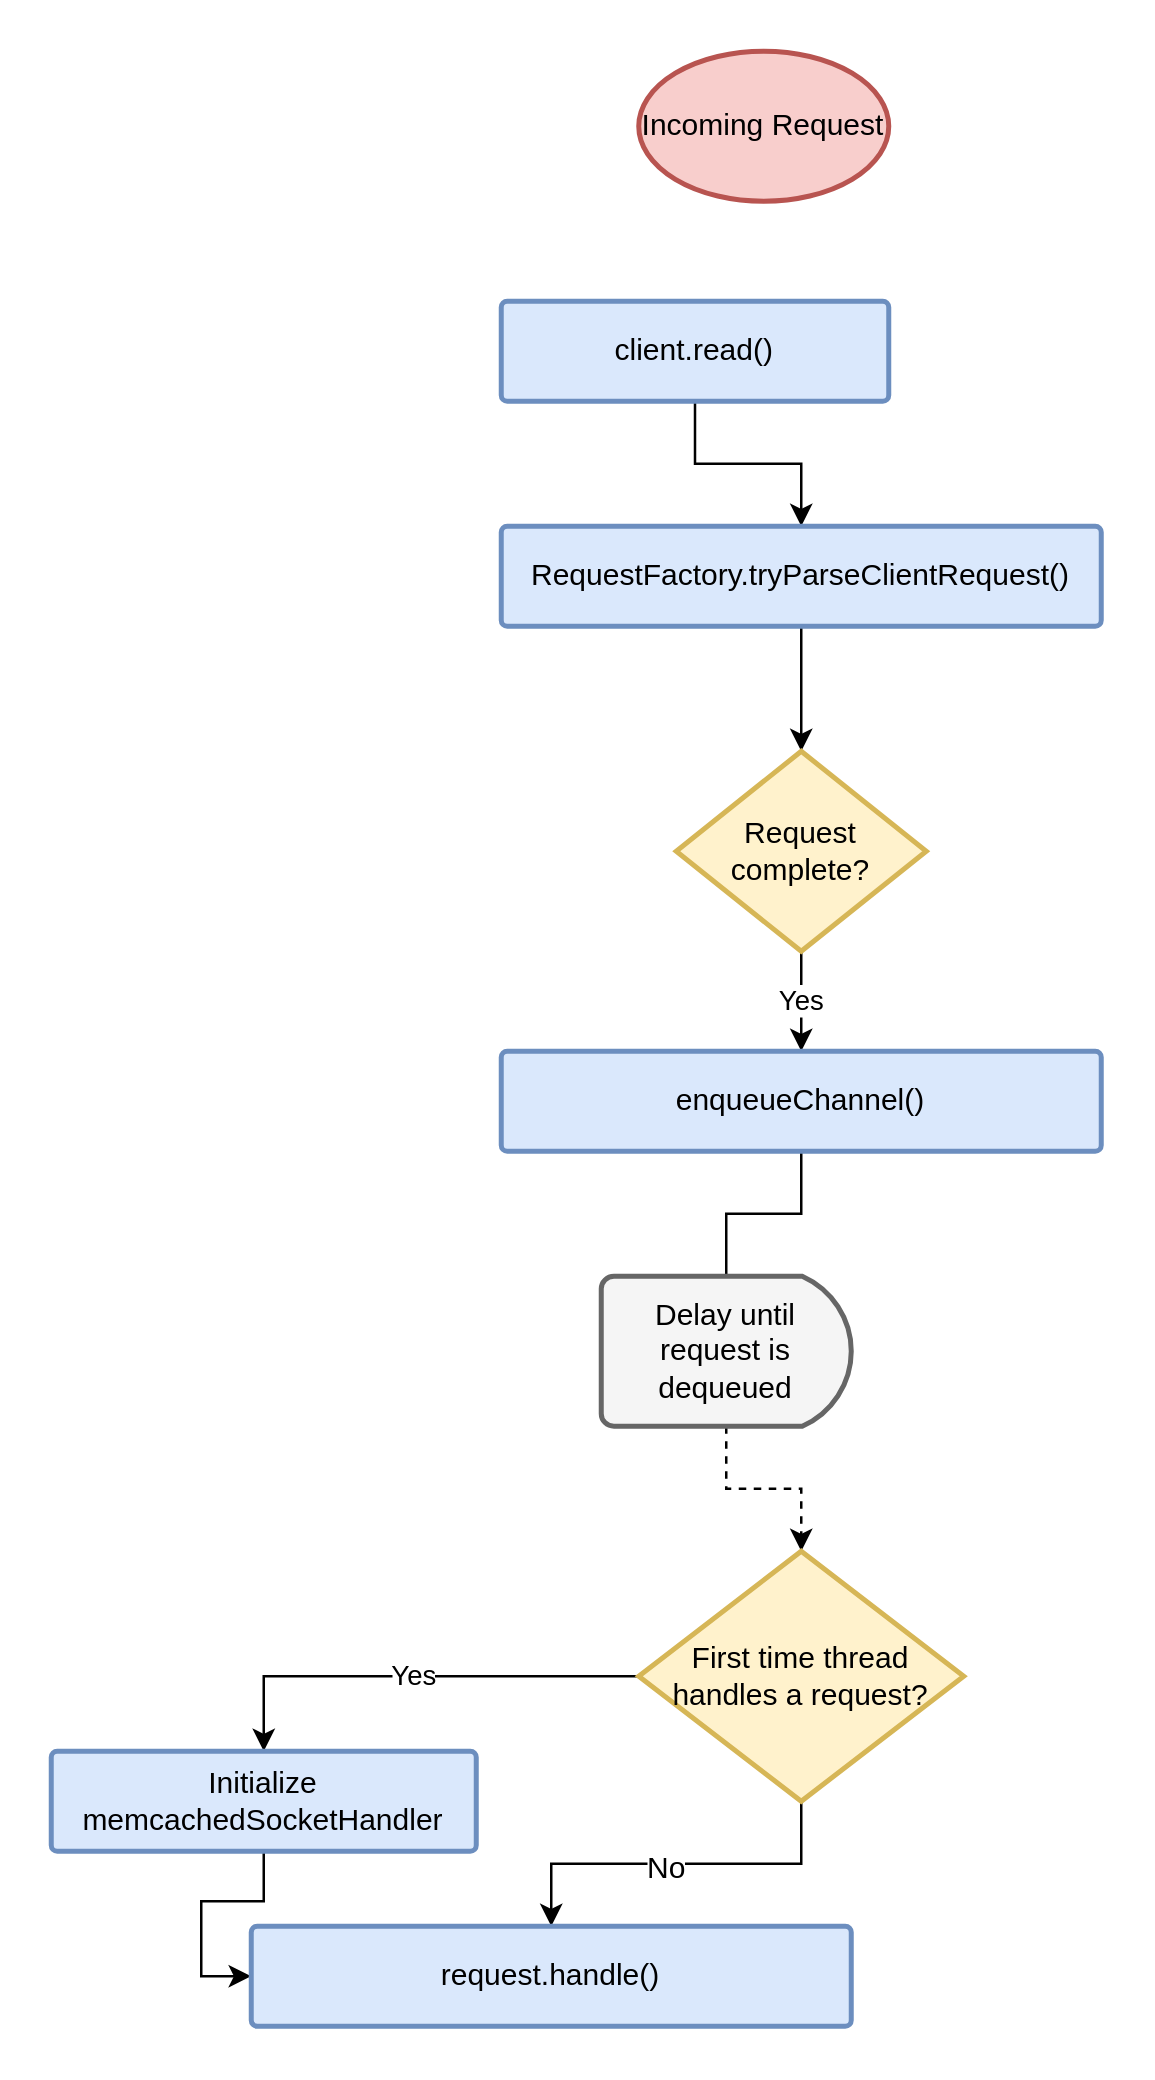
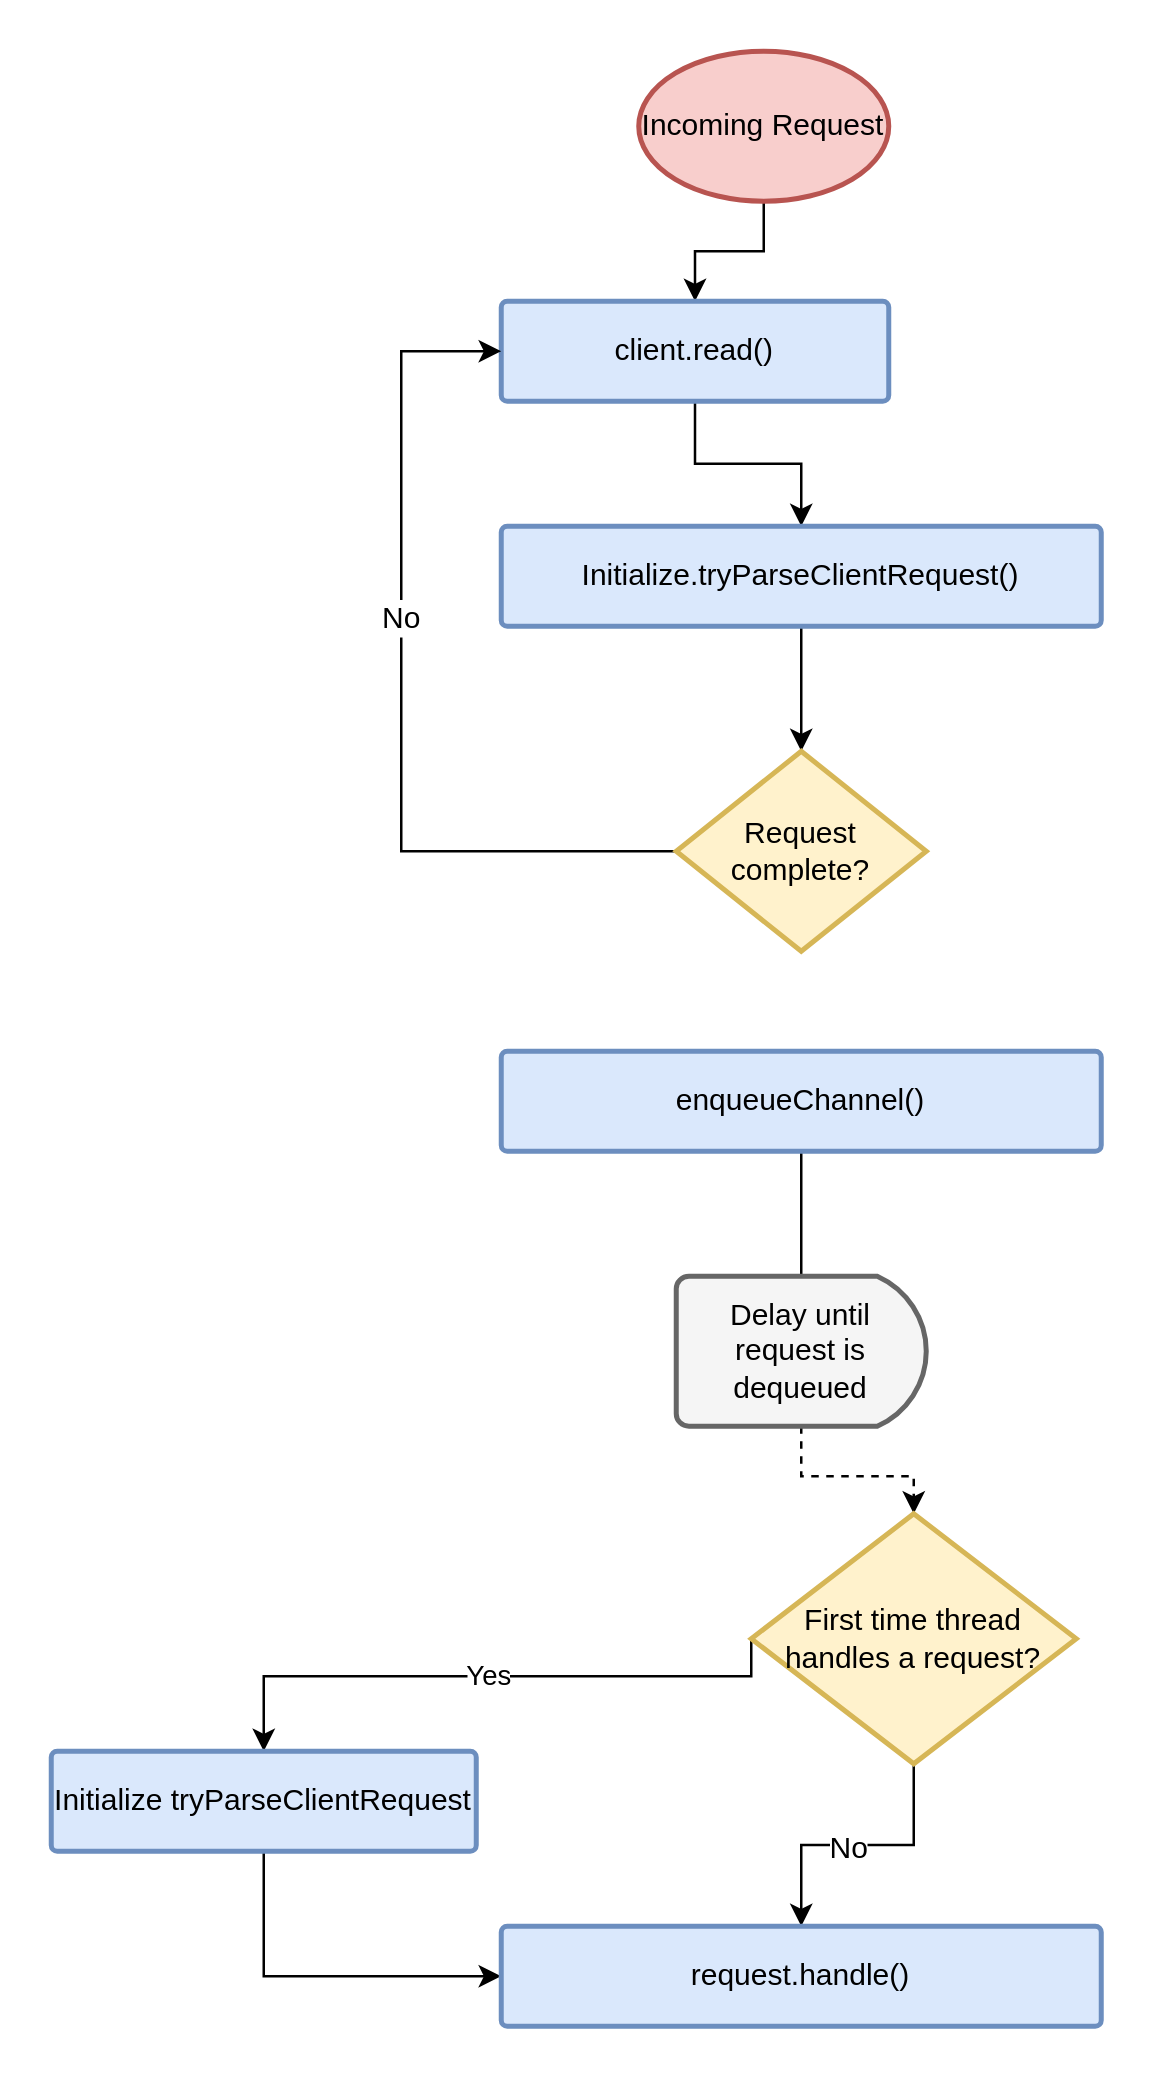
none -> (737, 251)
(801, 576) -> (801, 576)
none -> (401, 696)
(801, 993) -> none
(726, 1351) -> (801, 1351)
(801, 1676) -> (914, 1639)
(264, 1801) -> (264, 1801)
(551, 1976) -> (801, 1976)
